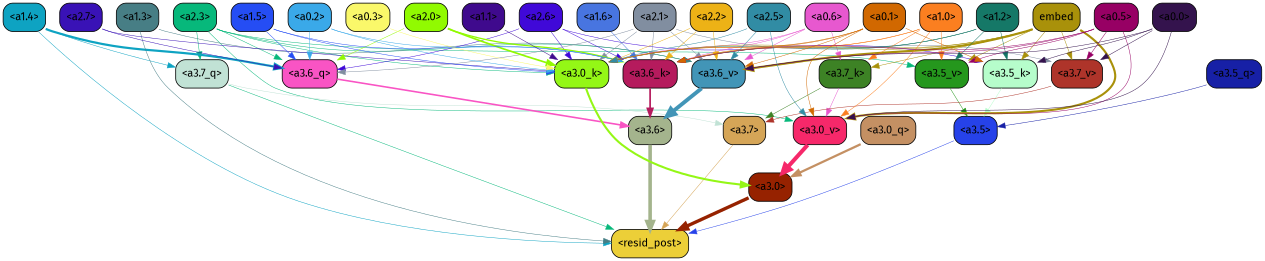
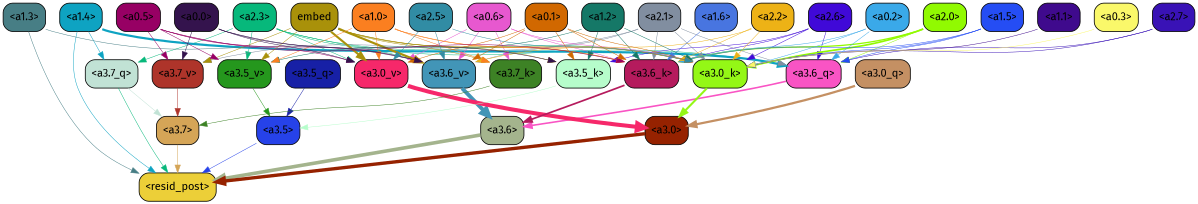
(834, 99) -> (453, 37)
